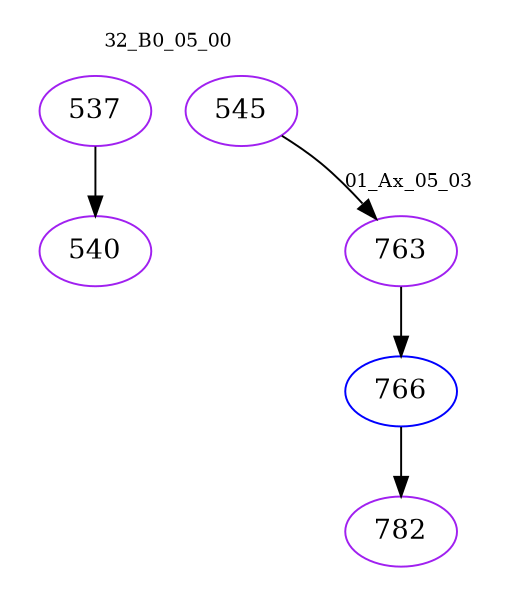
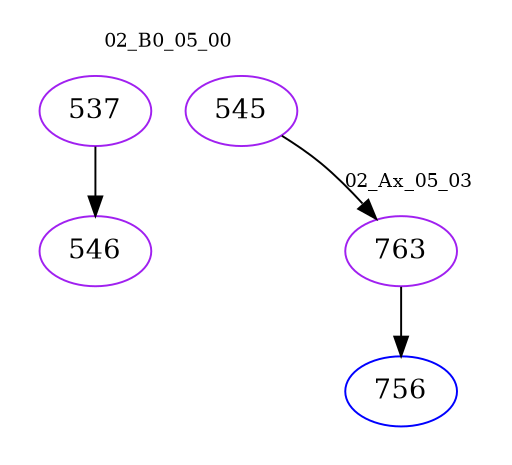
(168, 42) -> (168, 42)
(409, 182) -> (409, 182)
(95, 251) -> (95, 251)
(401, 391) -> (401, 391)
(401, 532) -> none
